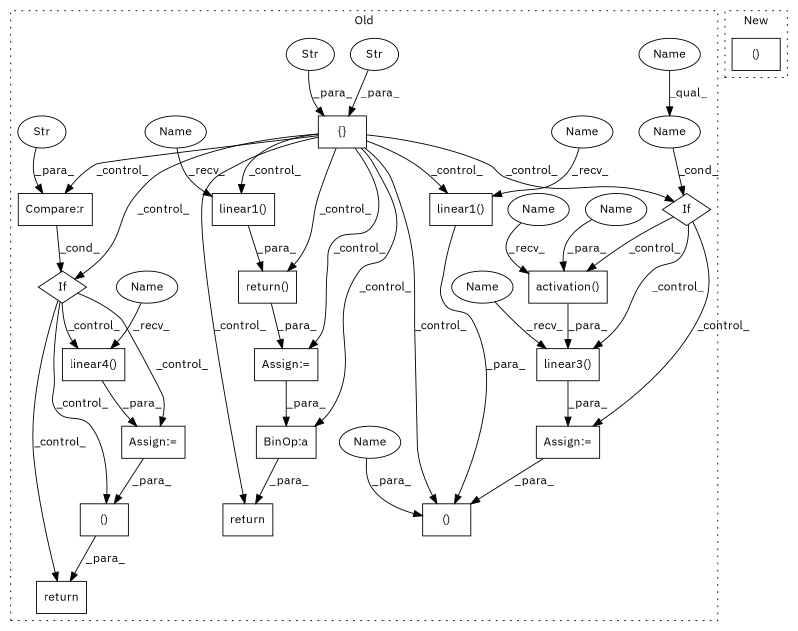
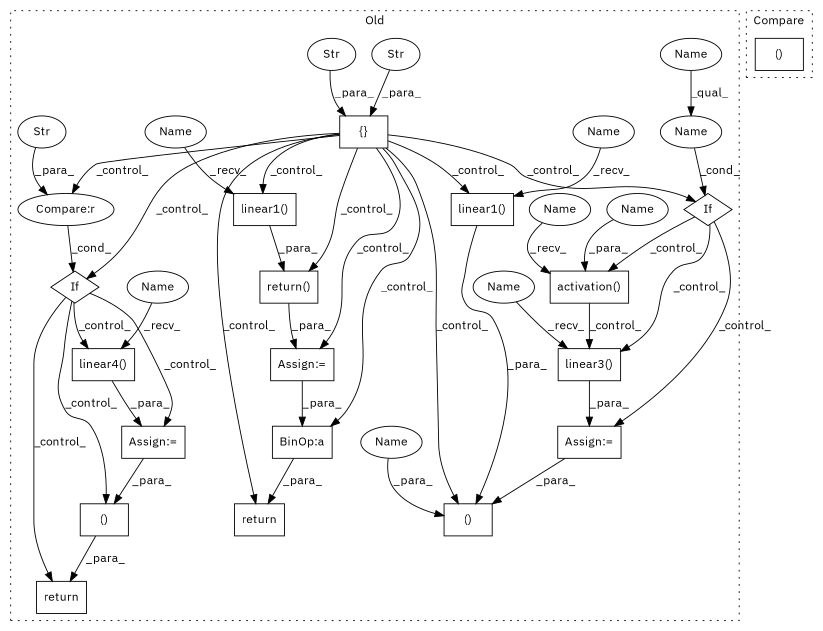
(756, 21) -> (779, 21)
(55, 210) -> (66, 210)
(588, 326) -> (616, 326)
